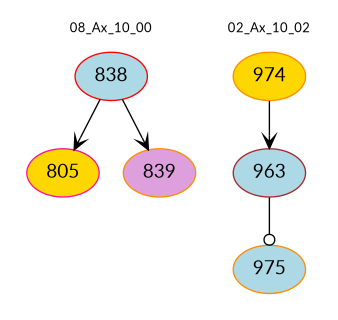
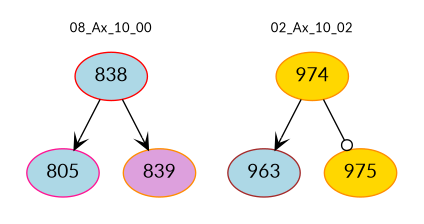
(63, 173) -> (63, 173)
(269, 216) -> (334, 120)
(269, 269) -> (361, 173)
